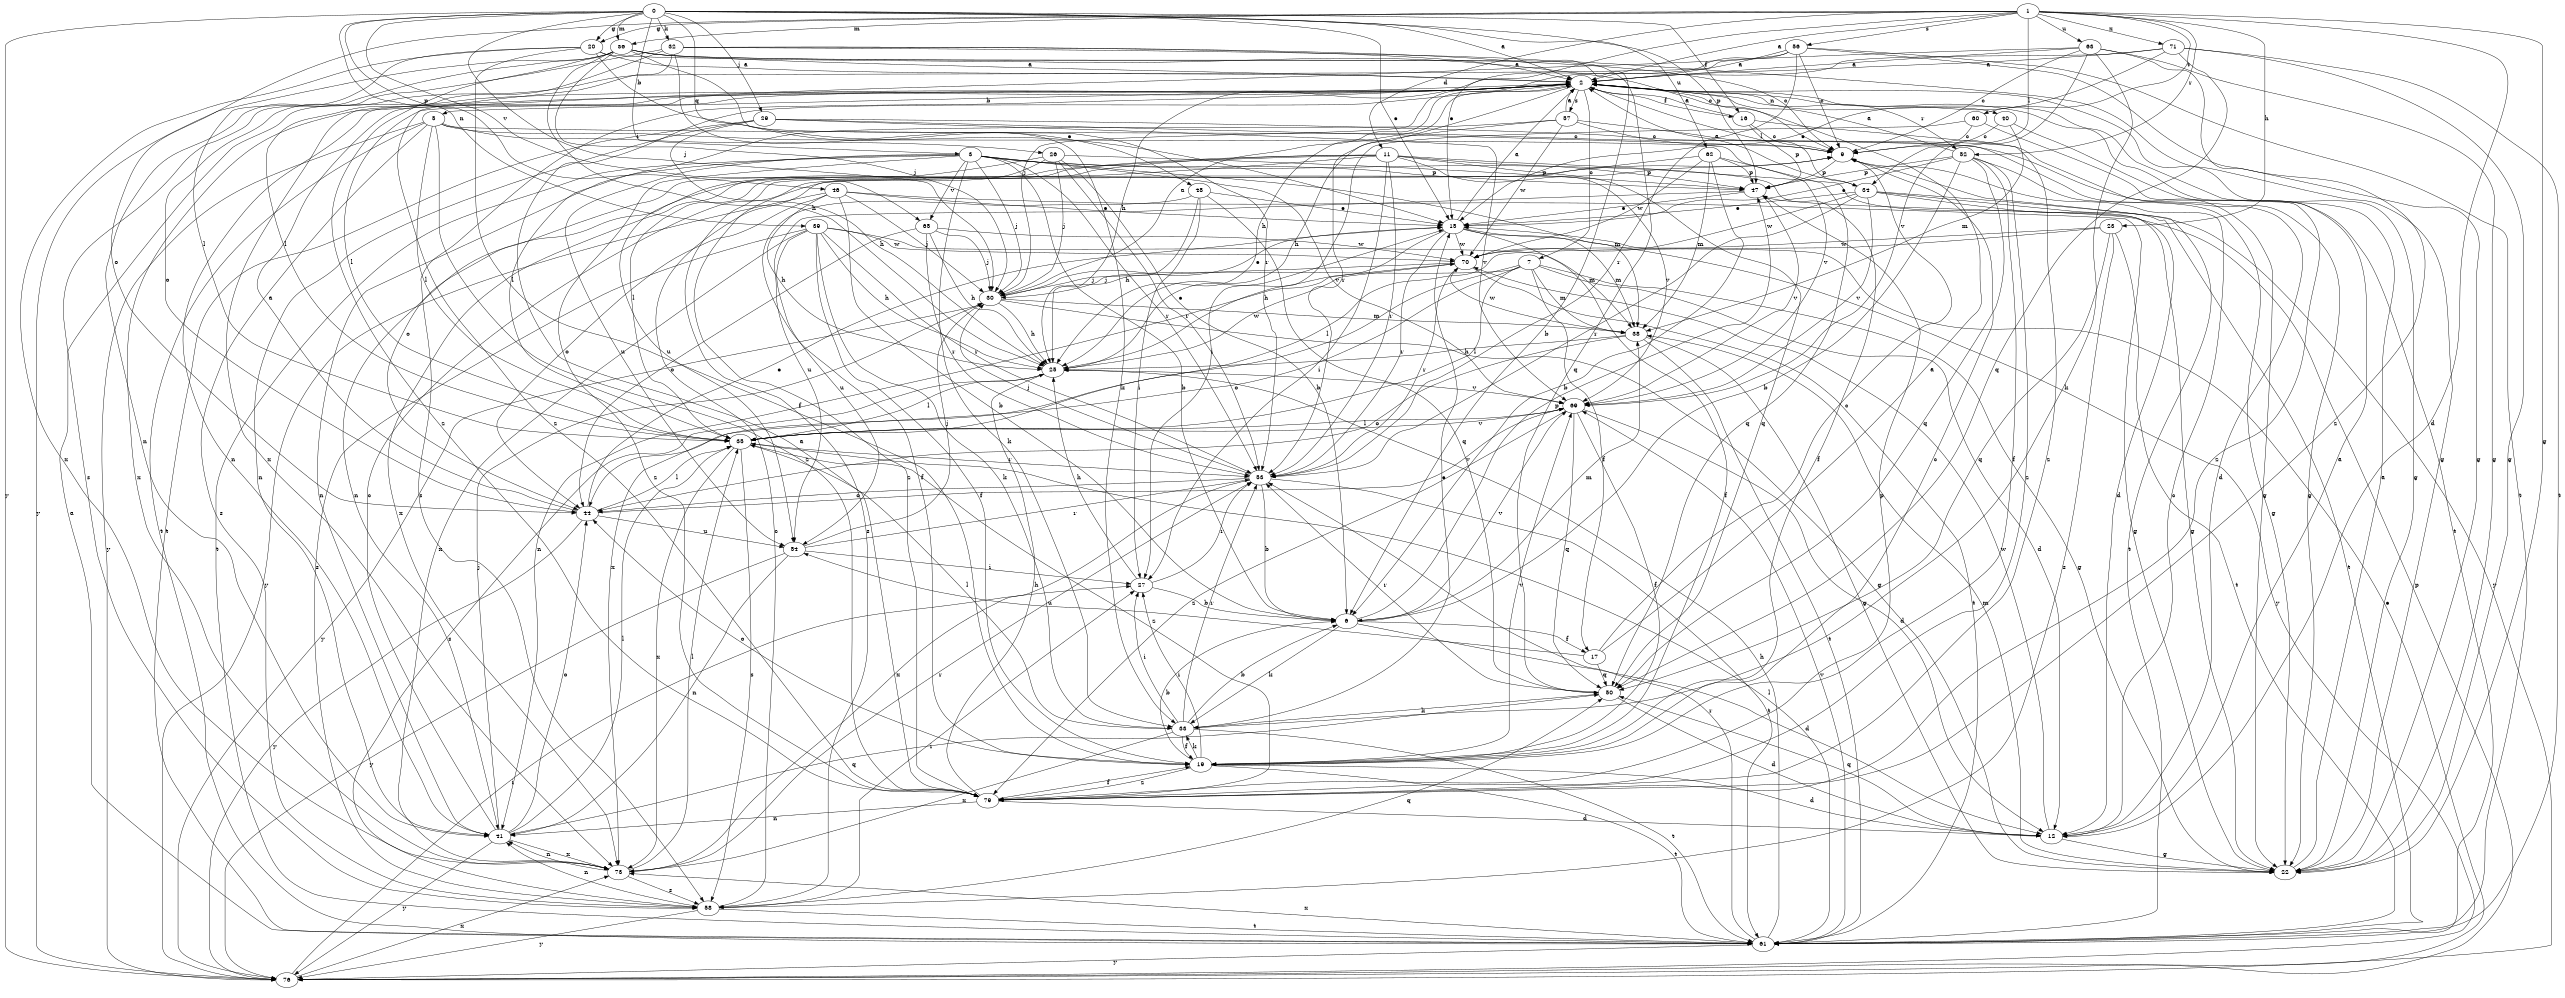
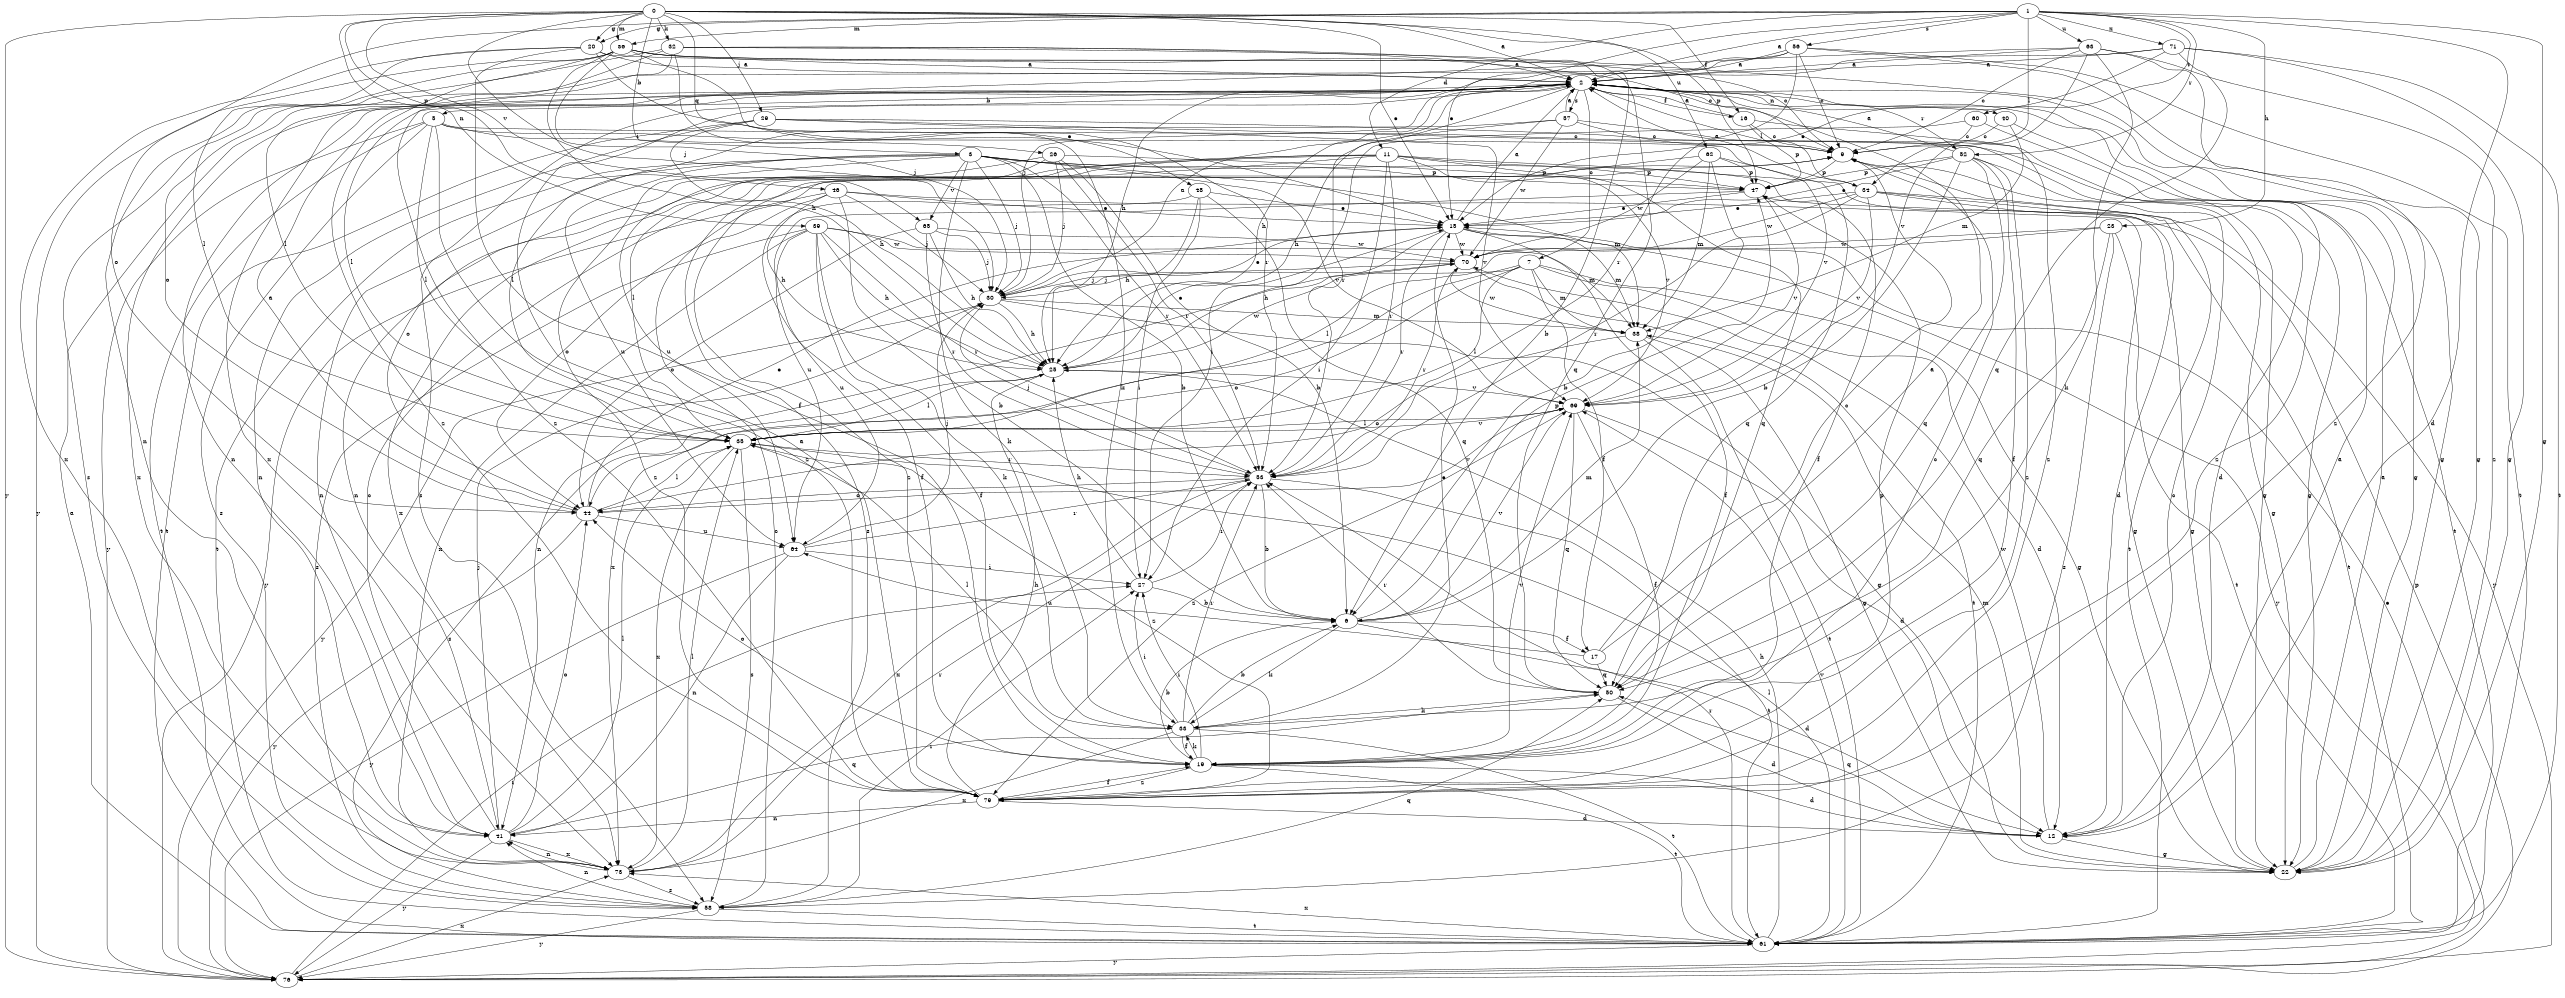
(1347, 360) -> none
(2494, 460) -> (2494, 460)
(794, 549) -> (794, 549)
